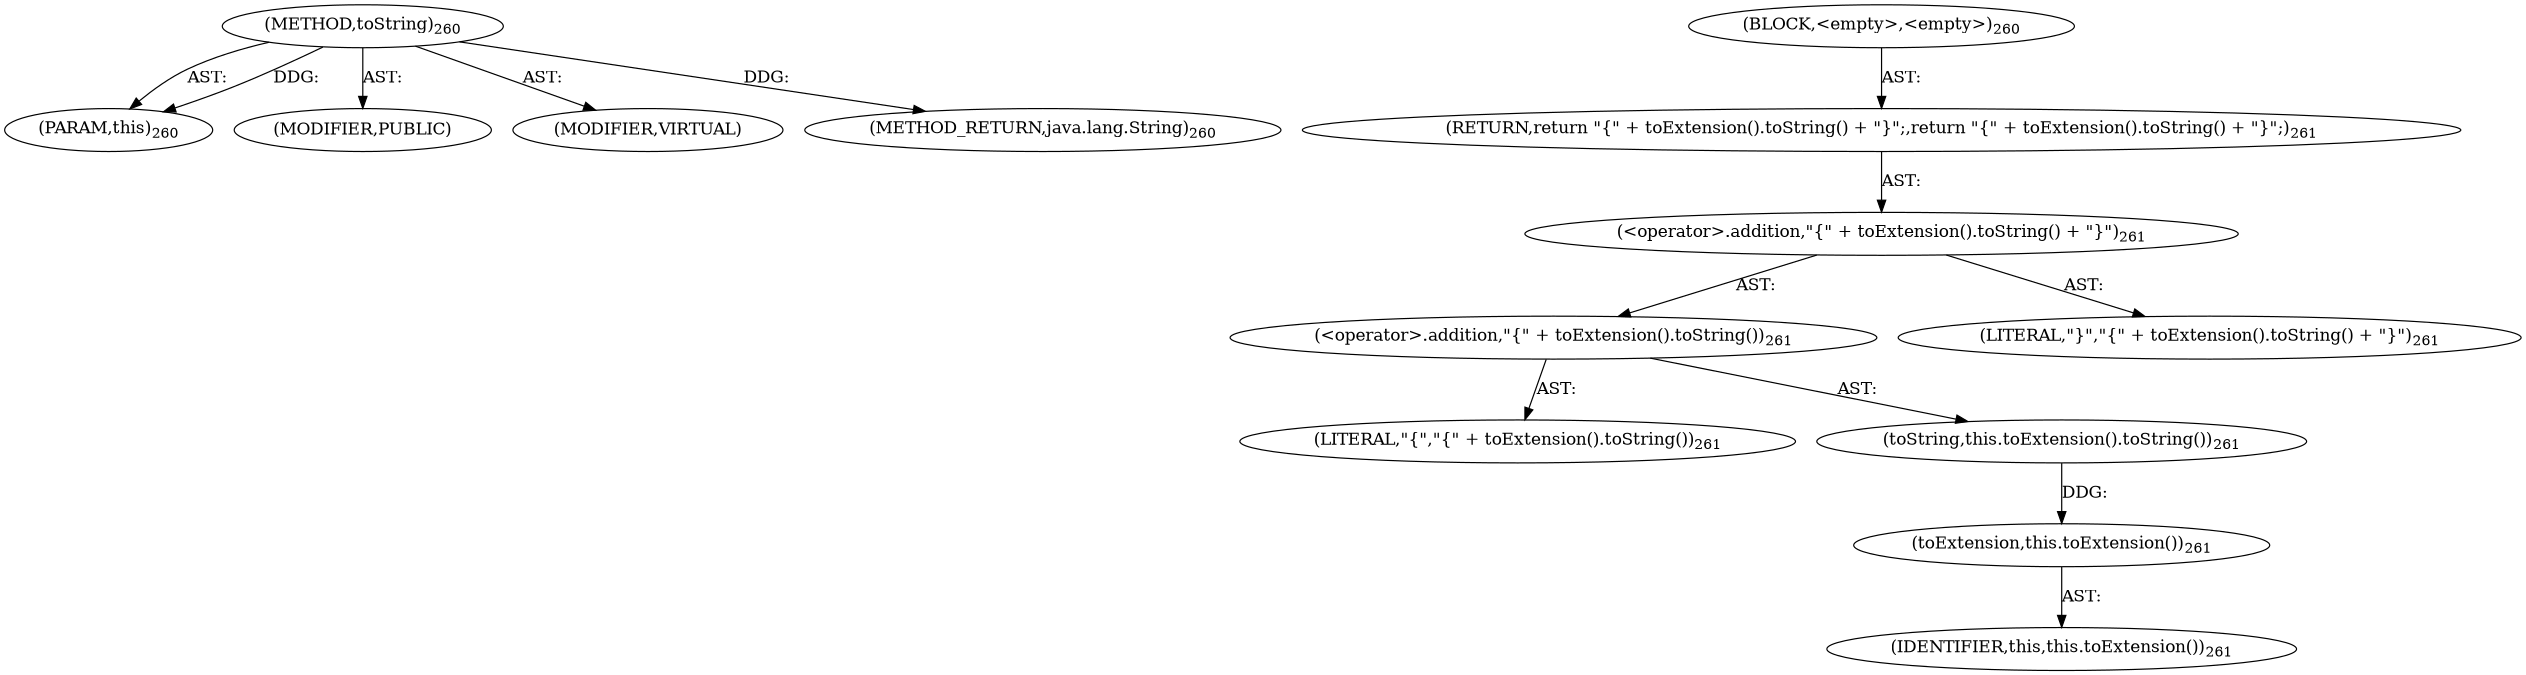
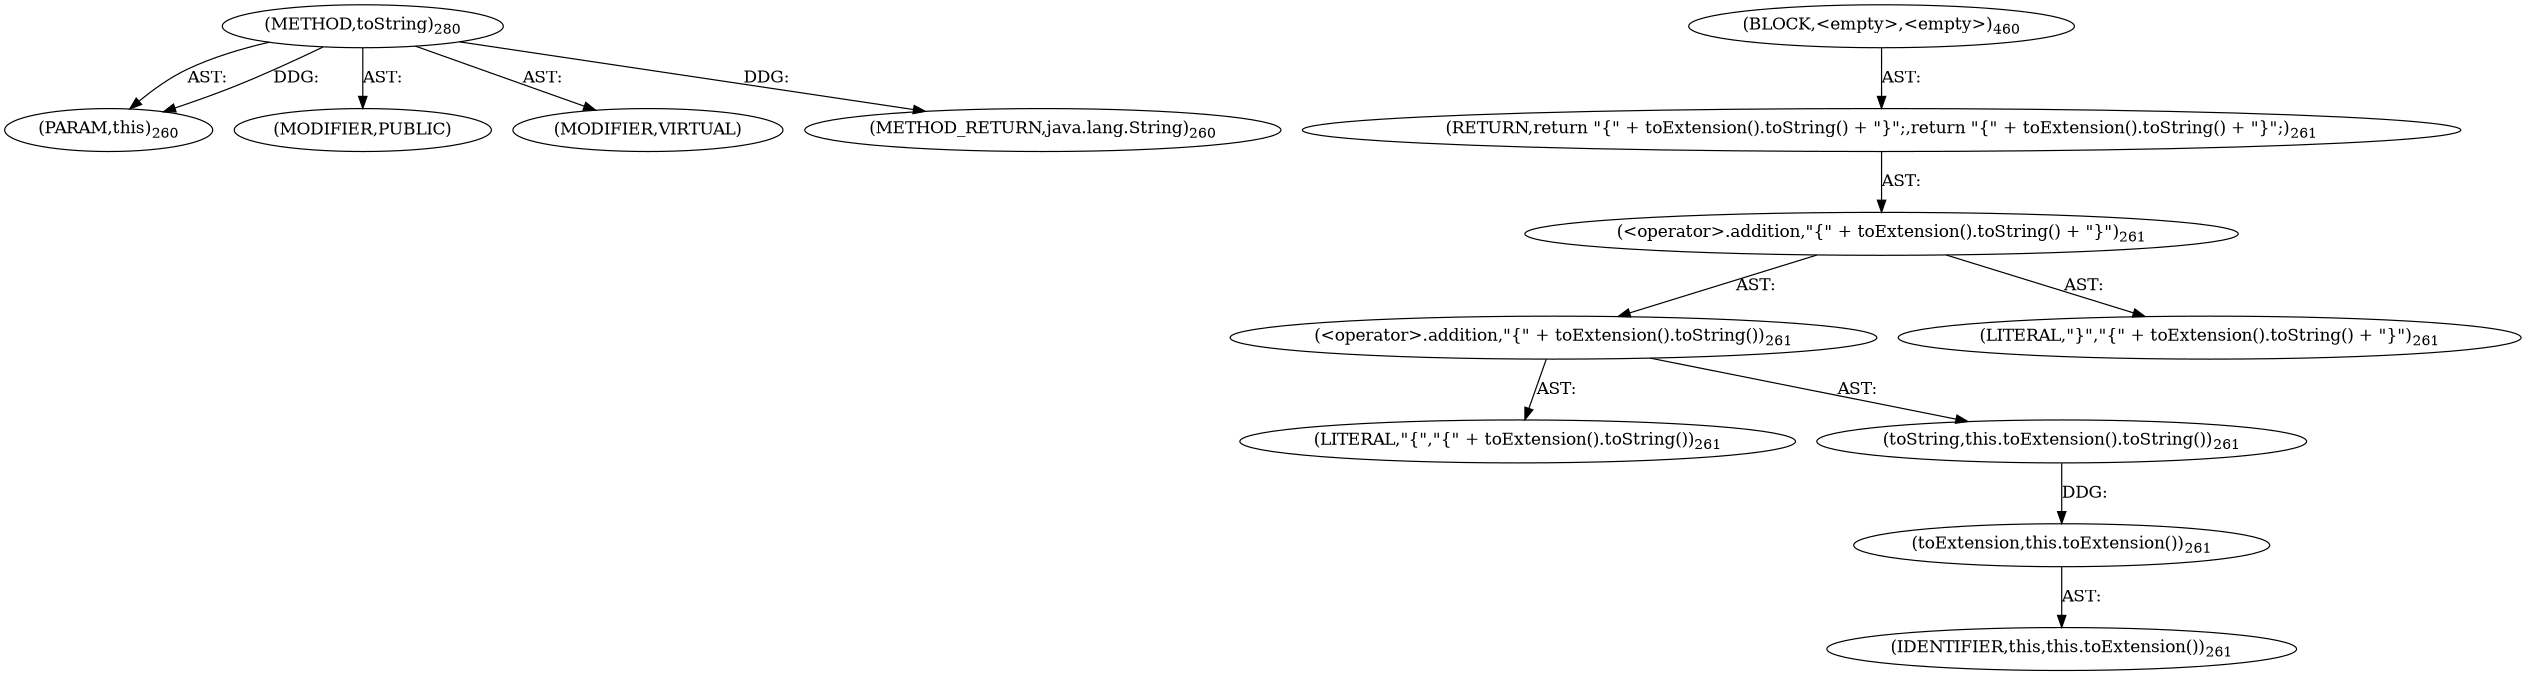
(448, 24) -> (448, 24)
(2007, 24) -> (2007, 24)
